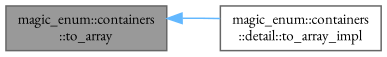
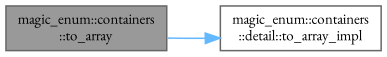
(201, 18) -> (186, 38)
